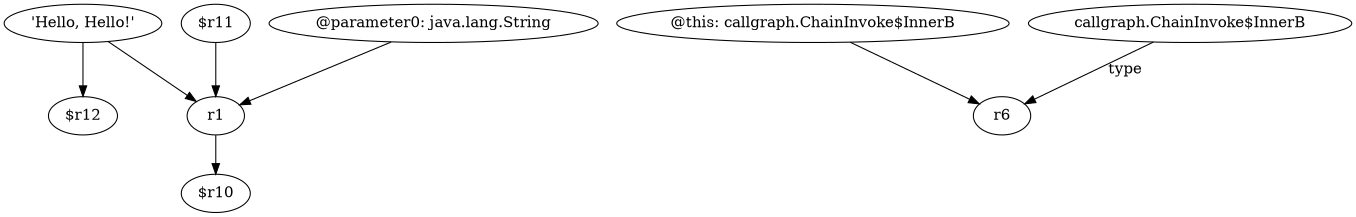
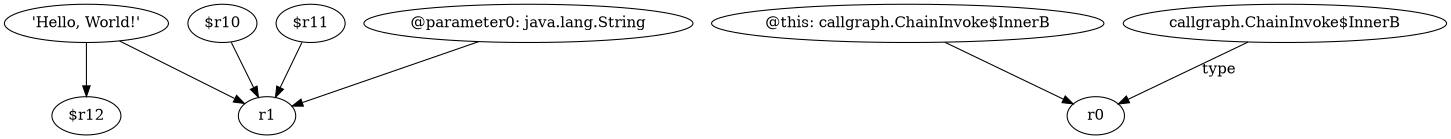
(83, 23) -> (86, 23)
(1002, 116) -> (1096, 116)
(216, 149) -> (242, 65)
